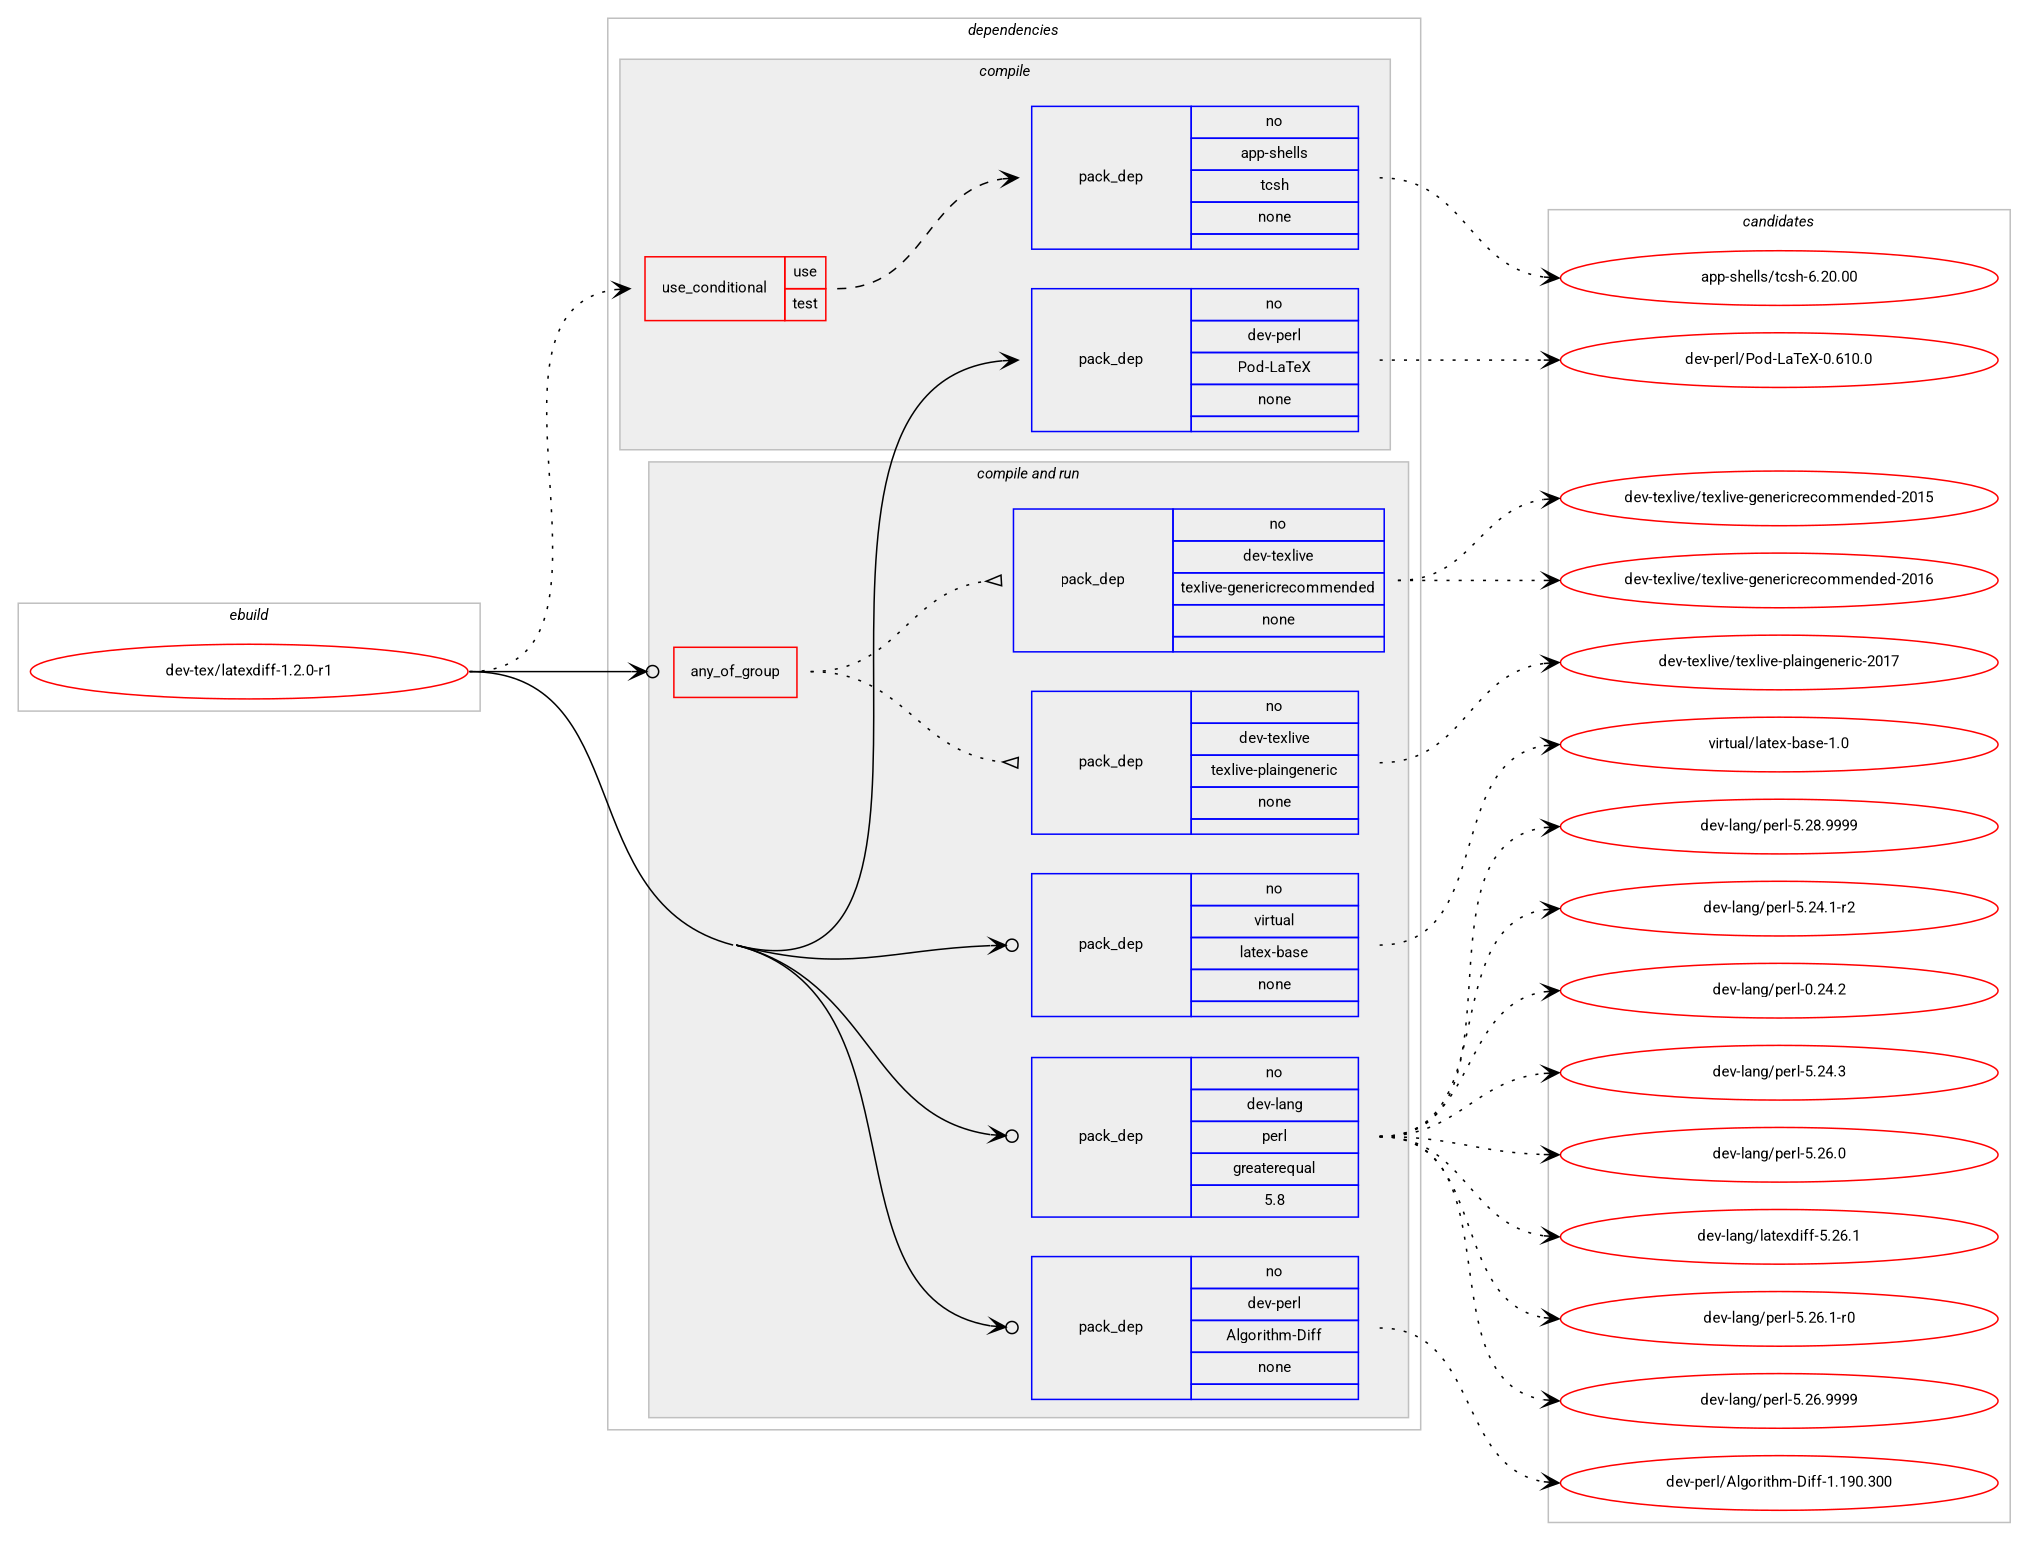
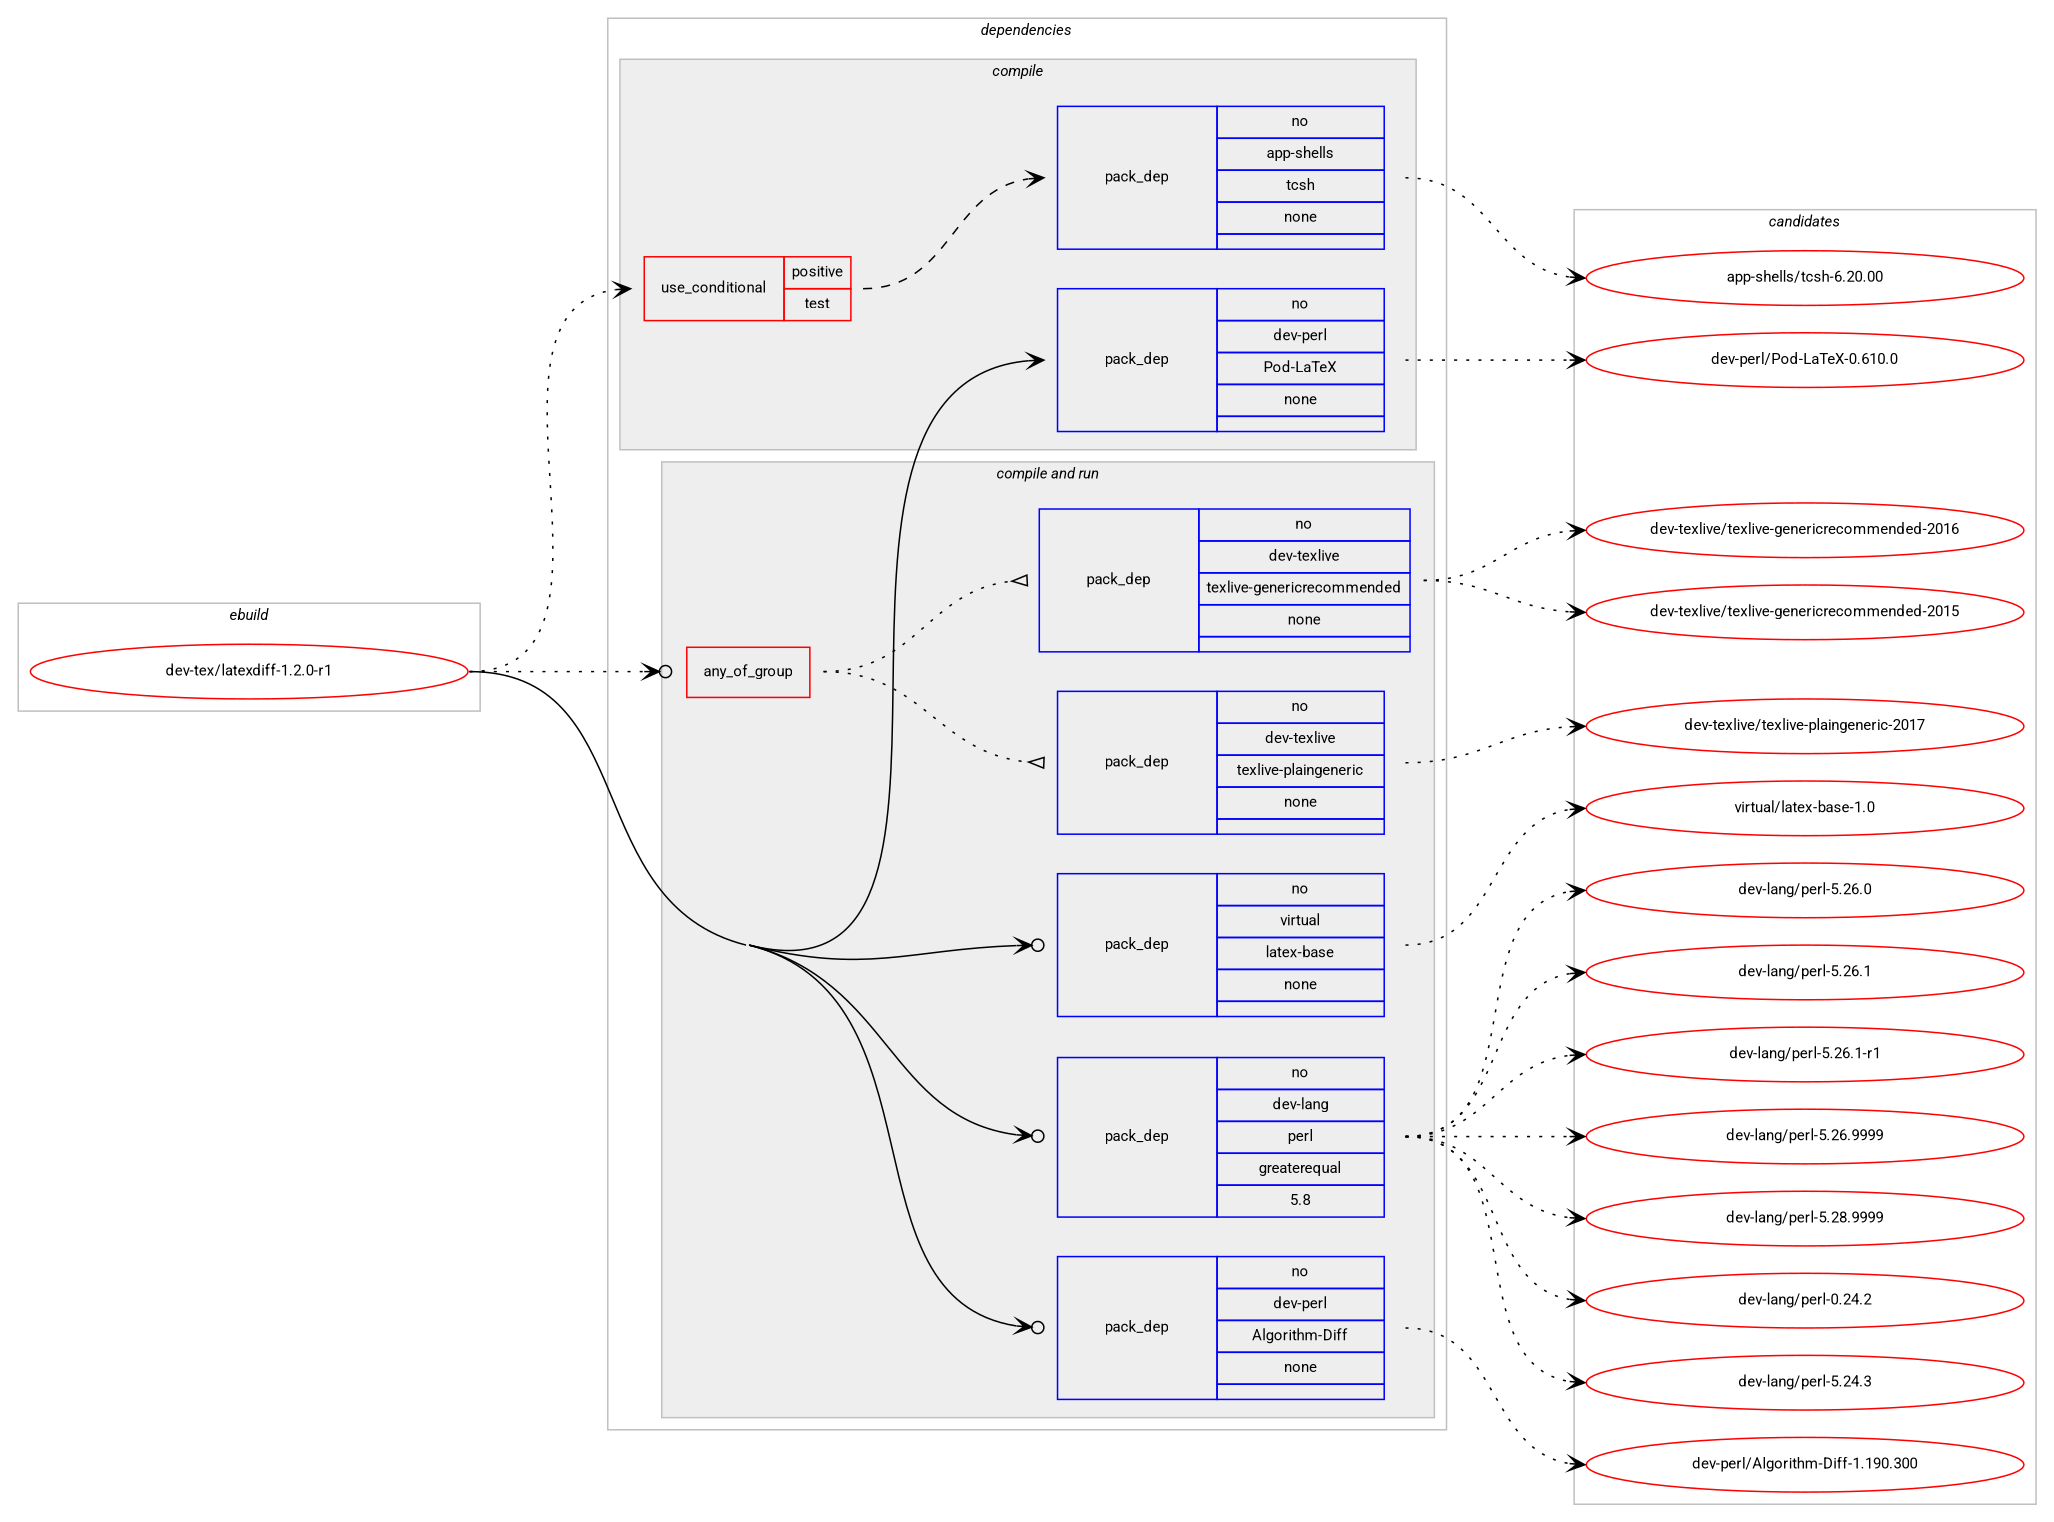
(805, 272) -> (817, 272)
(550, 672) -> (557, 672)
(1779, 909) -> none
(1779, 1237) -> (1805, 972)
(1779, 1319) -> (1805, 1054)
